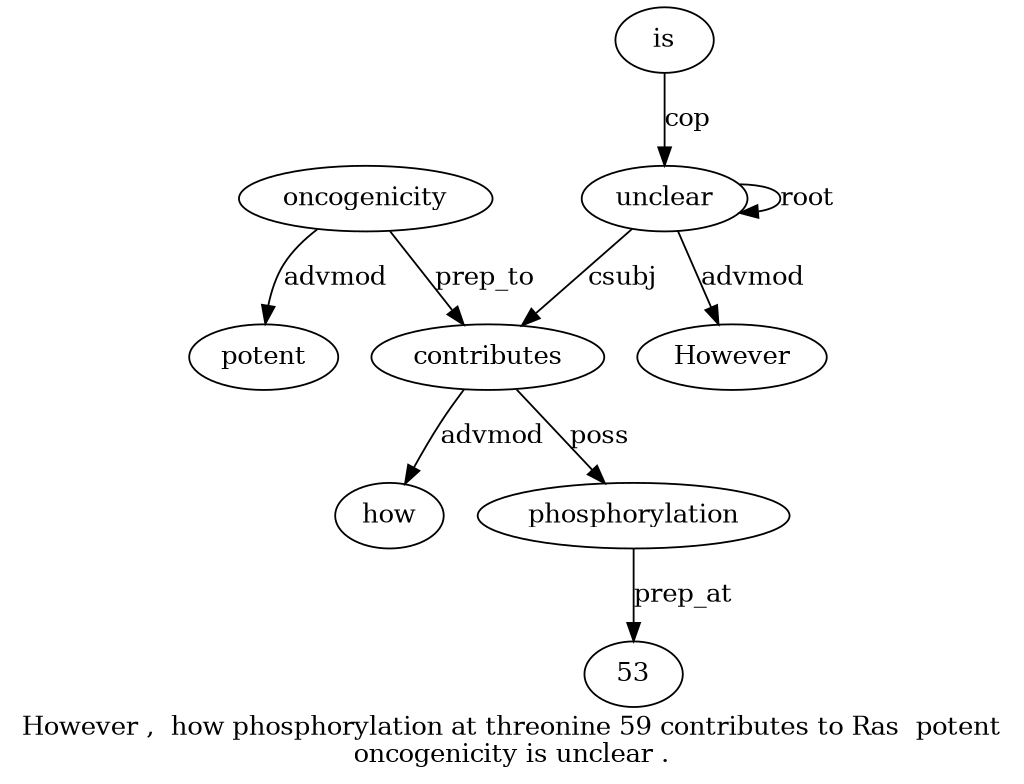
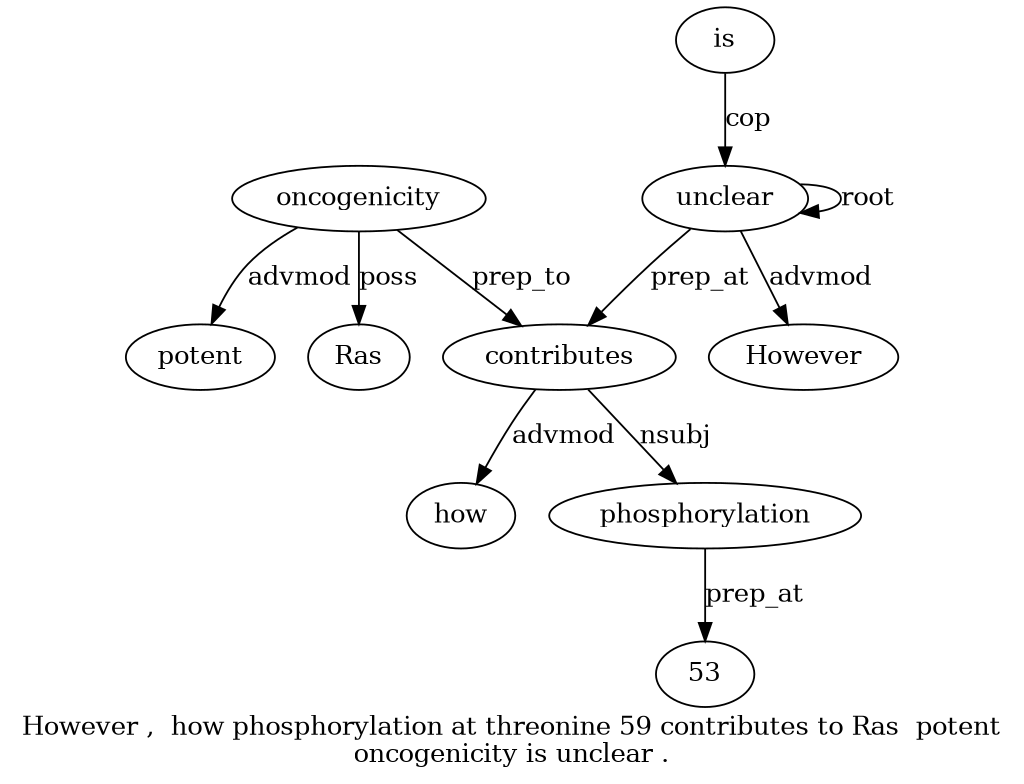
(623, 278) -> (701, 278)
none -> (359, 357)
(600, 436) -> (676, 436)
